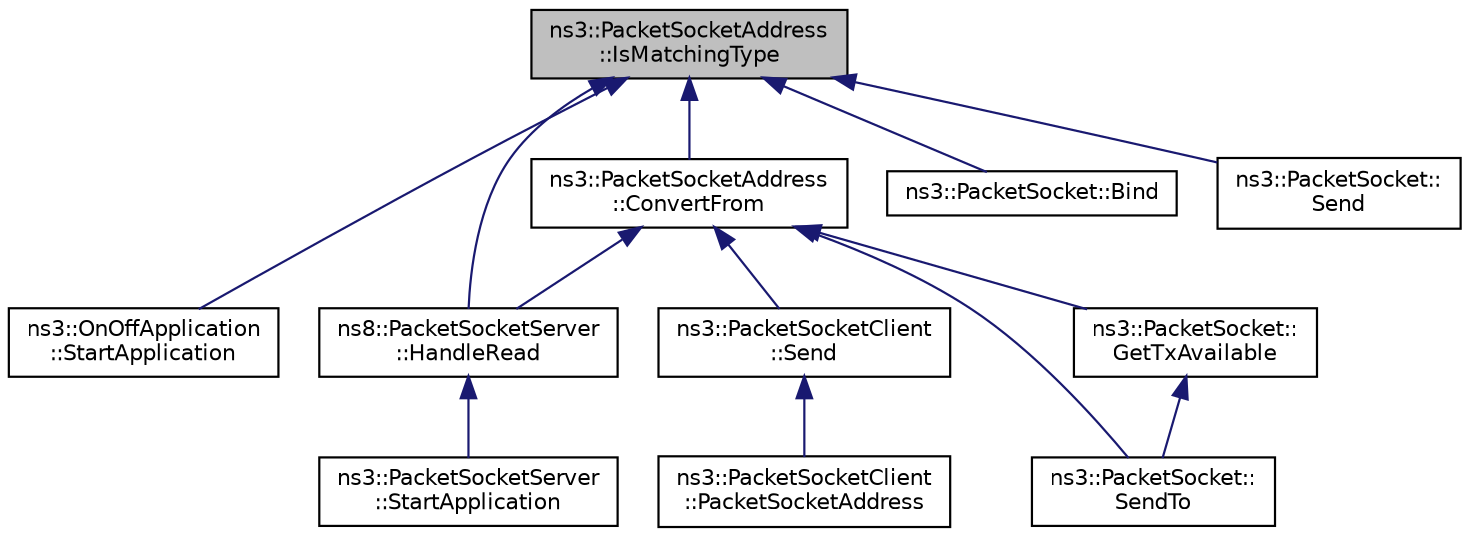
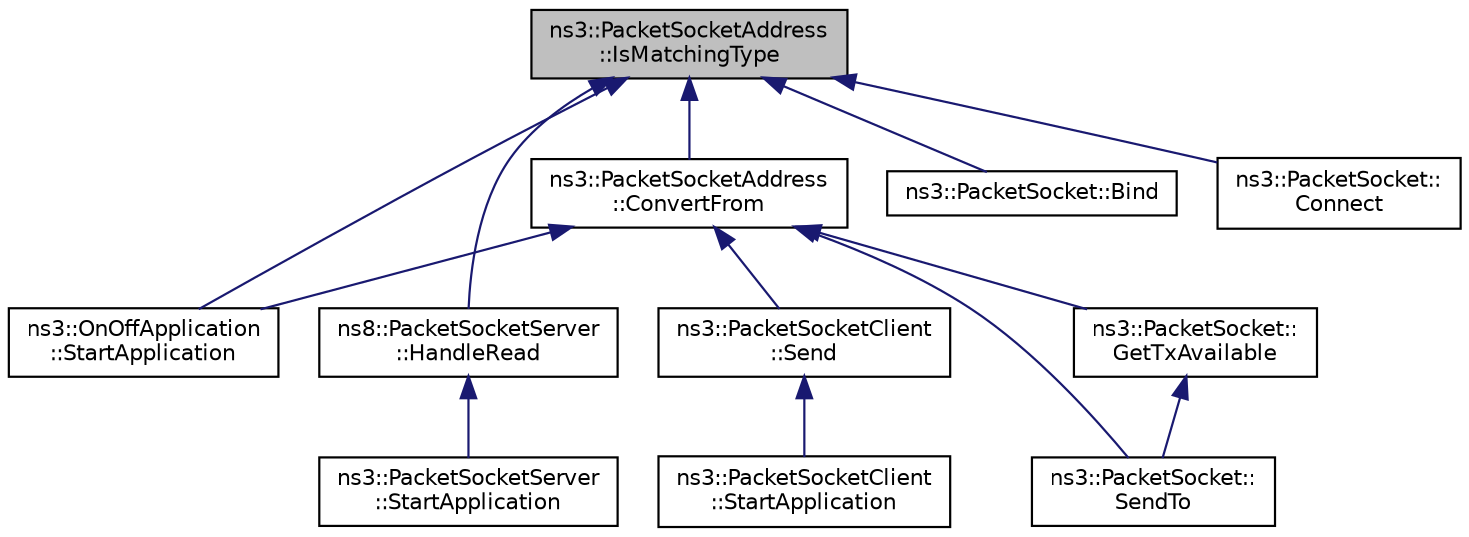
(1339, 193) -> (1339, 193)
(569, 274) -> (406, 271)
(804, 492) -> (804, 492)
